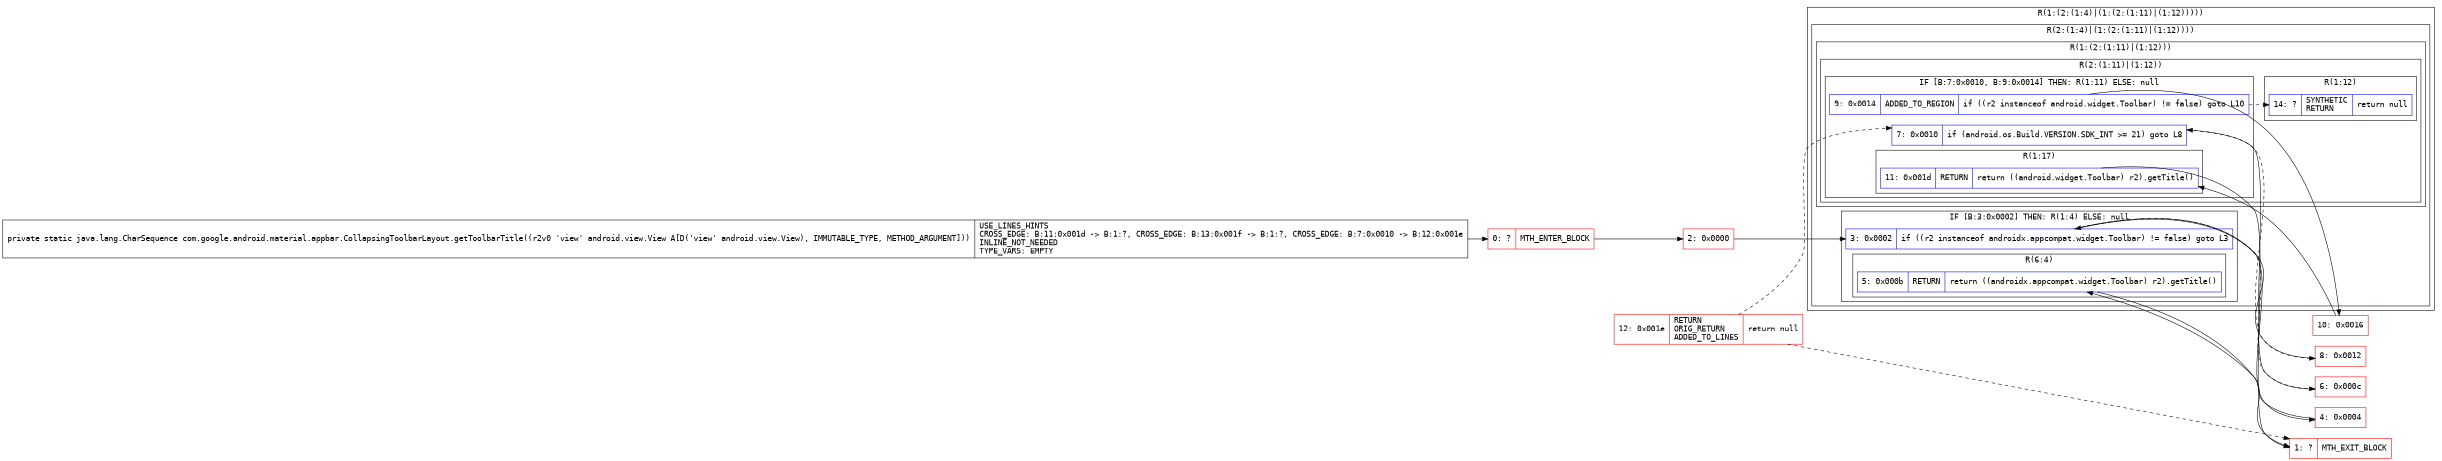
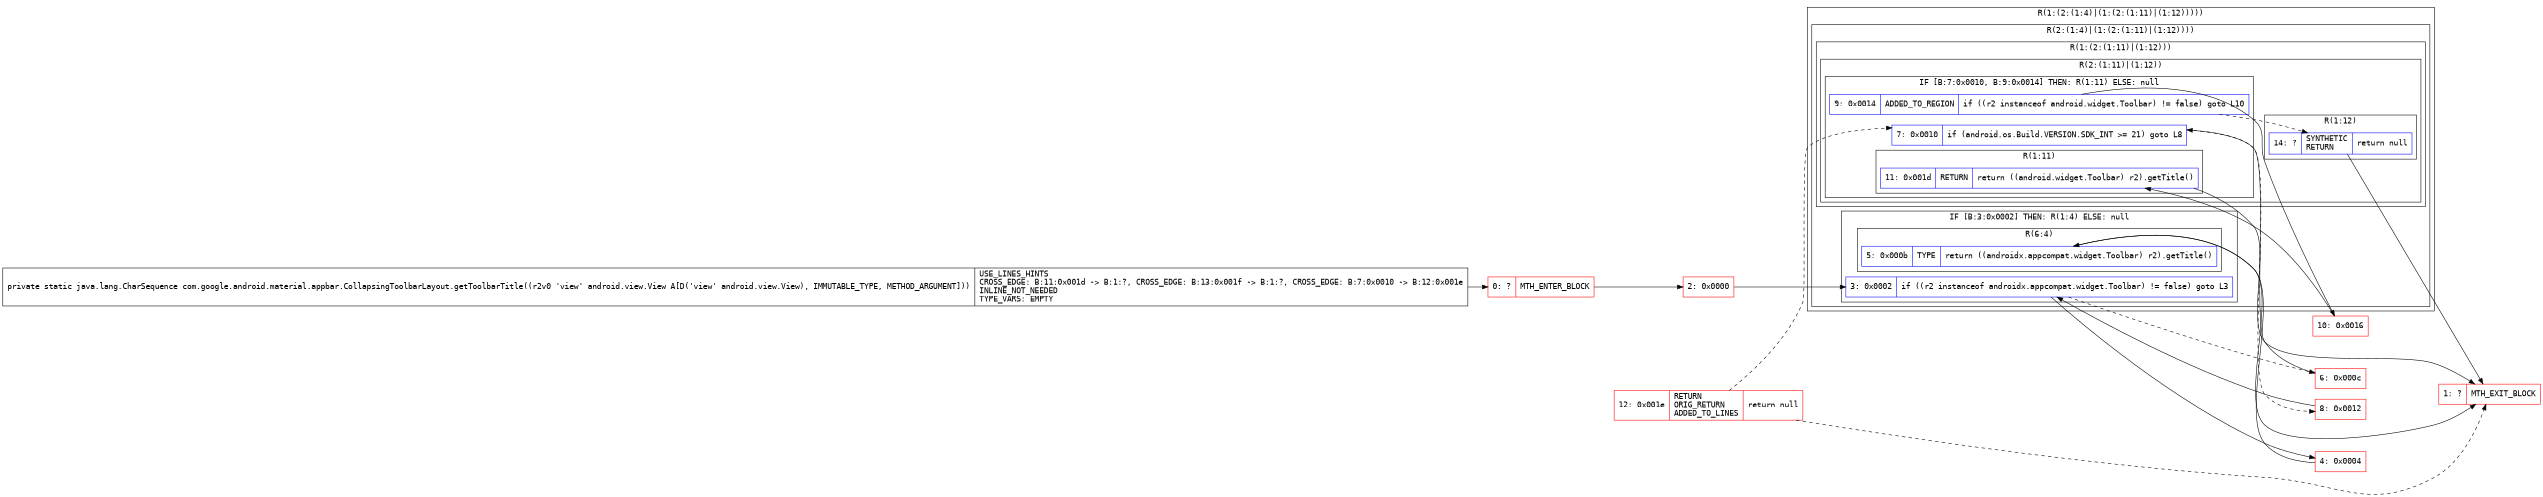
(2039, 157) -> (2039, 157)
none -> (2414, 267)
(1927, 282) -> (1927, 256)
